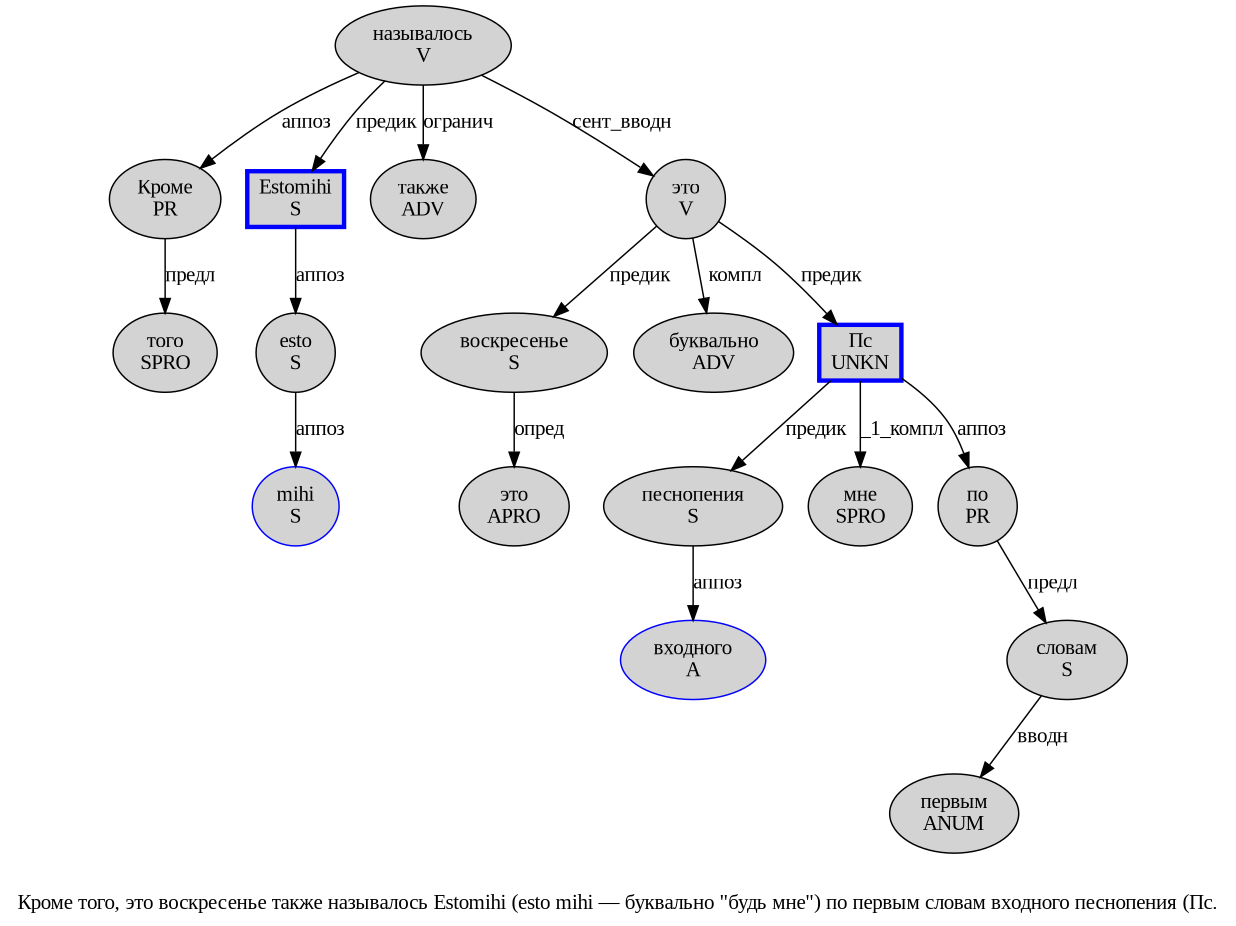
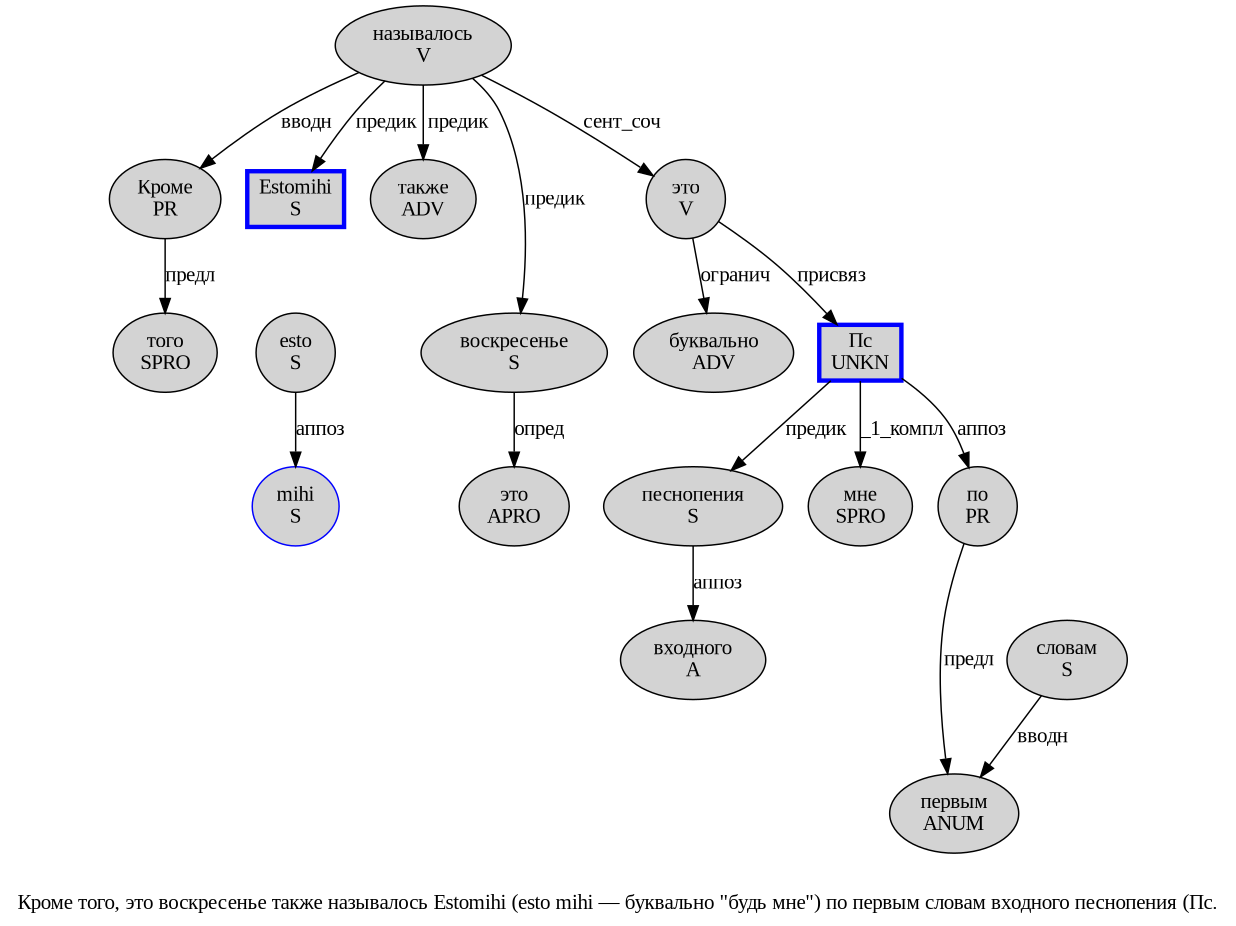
(307, 122) -> (307, 122)
(458, 122) -> (458, 122)
(622, 122) -> (622, 122)
(296, 263) -> none
(611, 266) -> (521, 182)
(736, 276) -> (736, 276)
(832, 276) -> (832, 276)
(1018, 575) -> (941, 650)
(693, 660) -> (693, 660)
